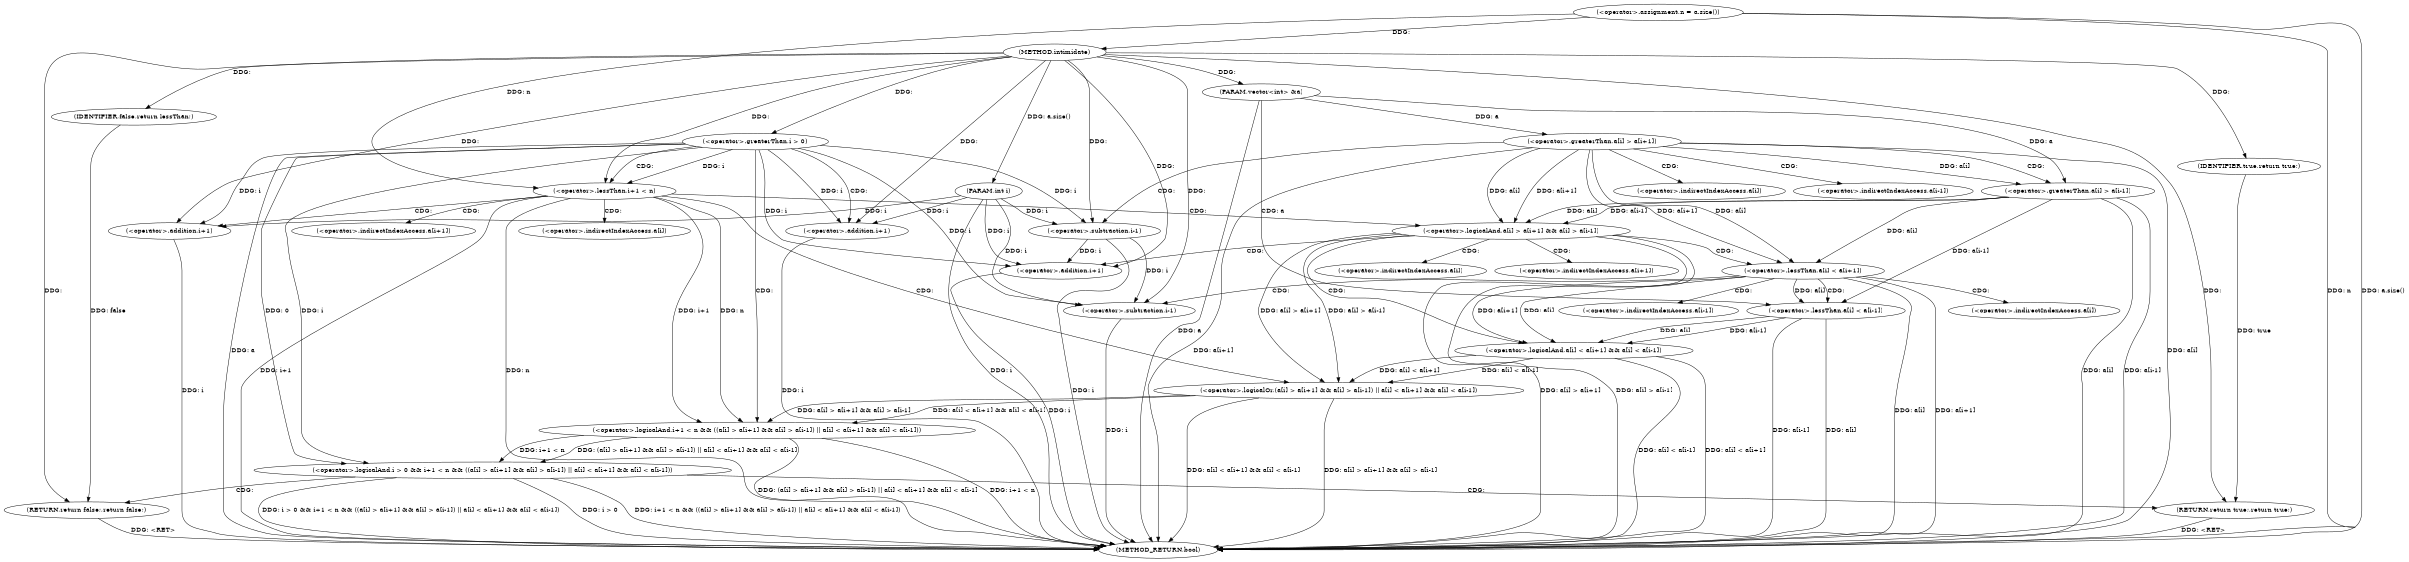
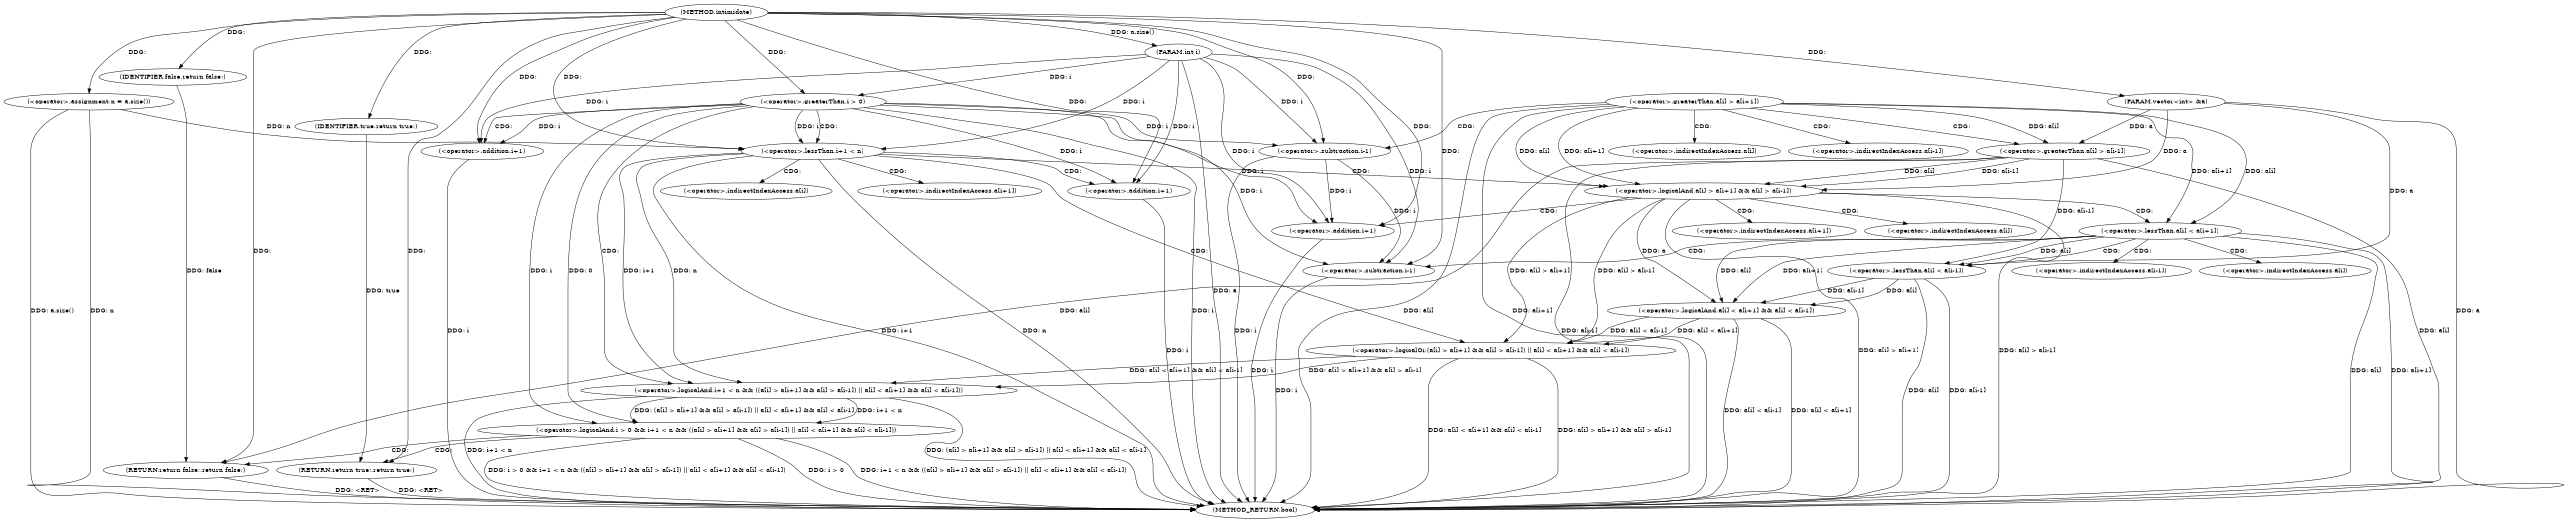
(1348, 33) -> (215, 29)
none -> (1006, 76)
(1421, 116) -> (2018, 183)
(134, 117) -> (173, 77)
none -> (1036, 127)
(1273, 211) -> (2402, 191)
(1908, 211) -> (1130, 295)
(1338, 291) -> (1654, 251)
(243, 351) -> (1203, 311)
(1001, 371) -> (1225, 291)
